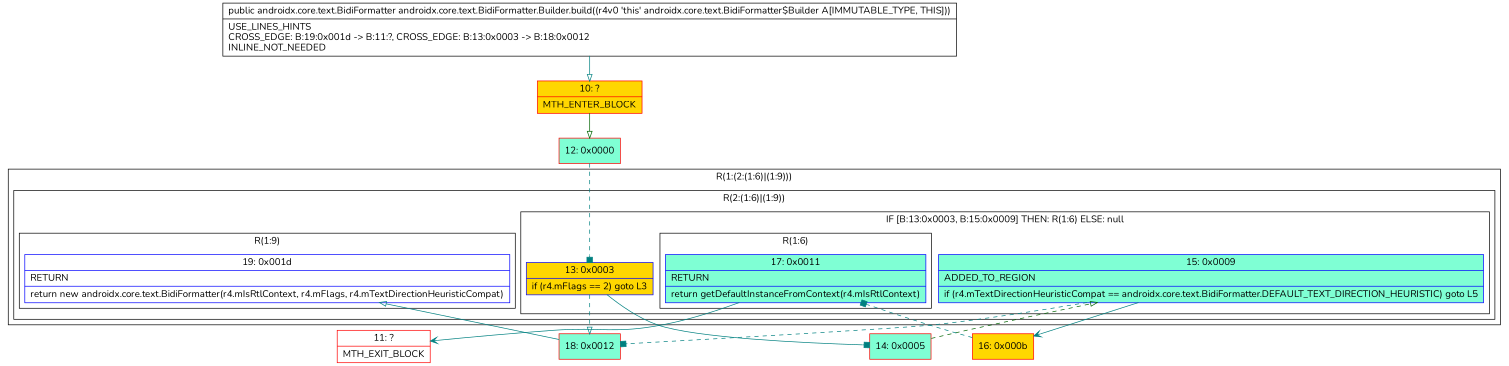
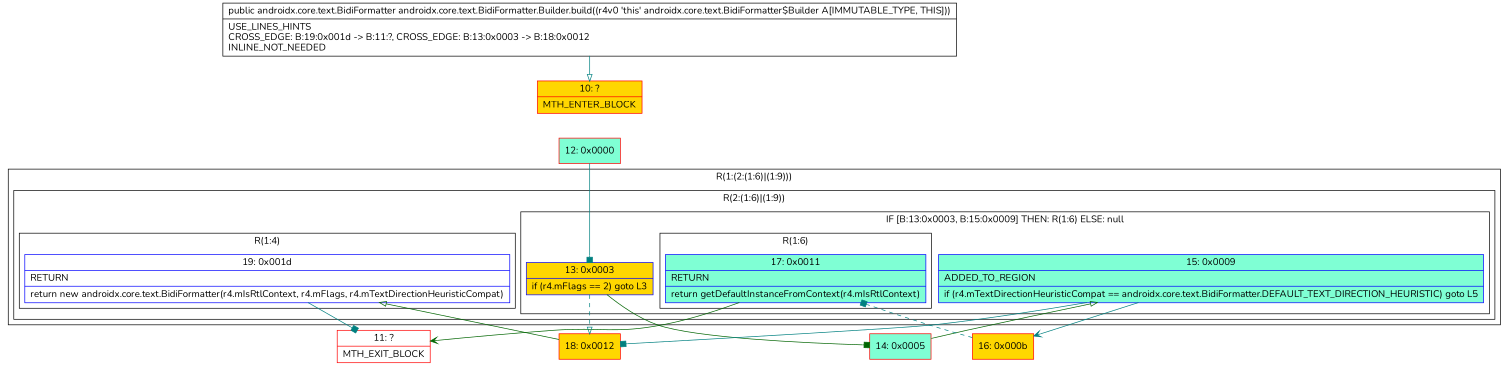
(590, 122) -> none
(590, 207) -> (590, 207)
(267, 241) -> (267, 241)
none -> (329, 315)
(438, 315) -> (438, 315)
(971, 329) -> (971, 329)
(598, 330) -> (598, 330)
(858, 330) -> (858, 330)
(710, 335) -> (710, 335)
(590, 347) -> (590, 347)
